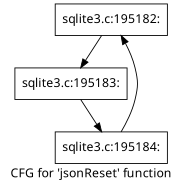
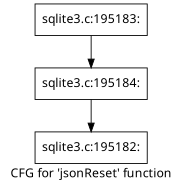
(94, 48) -> none
